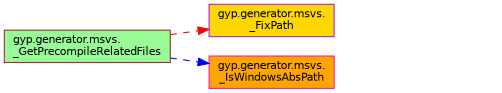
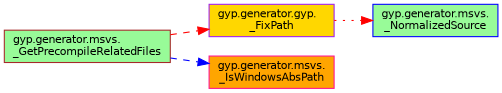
(272, 20) -> (272, 20)
none -> (435, 20)
